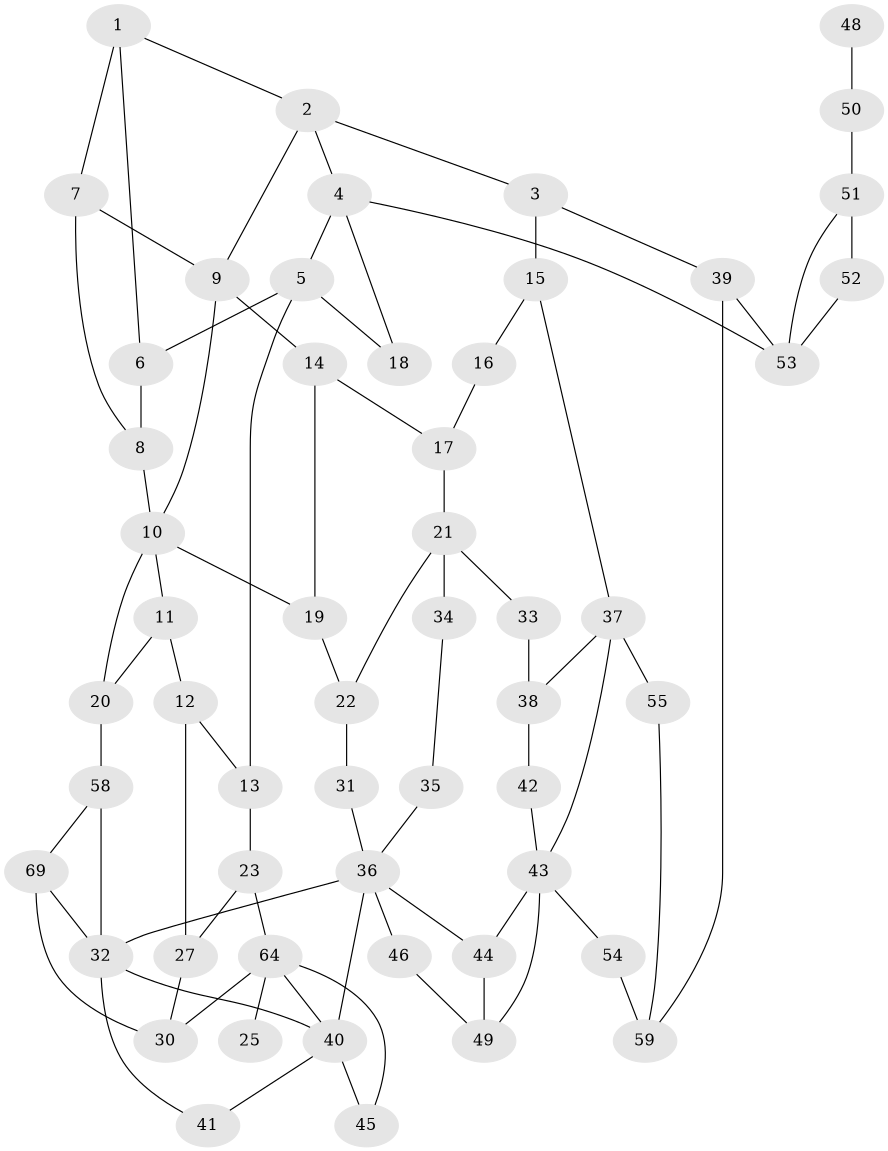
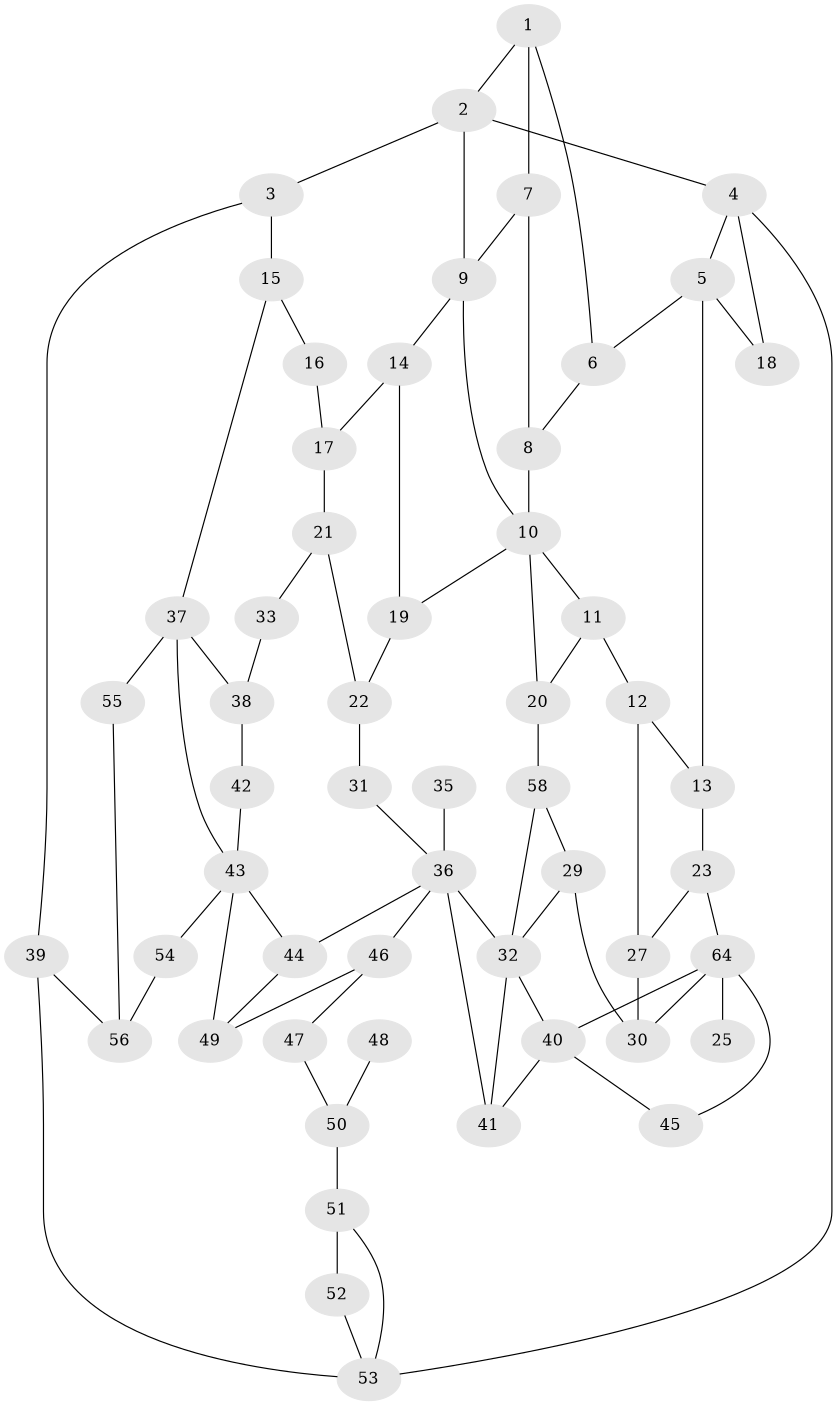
(444, 618) -> none
(36, 872) -> (573, 872)
(351, 956) -> (466, 999)
none -> (295, 1041)
(645, 1041) -> (120, 1041)
